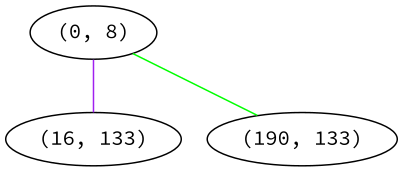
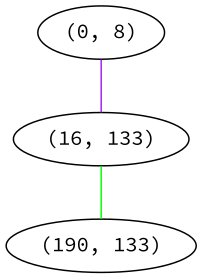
(195, 84) -> (101, 193)
